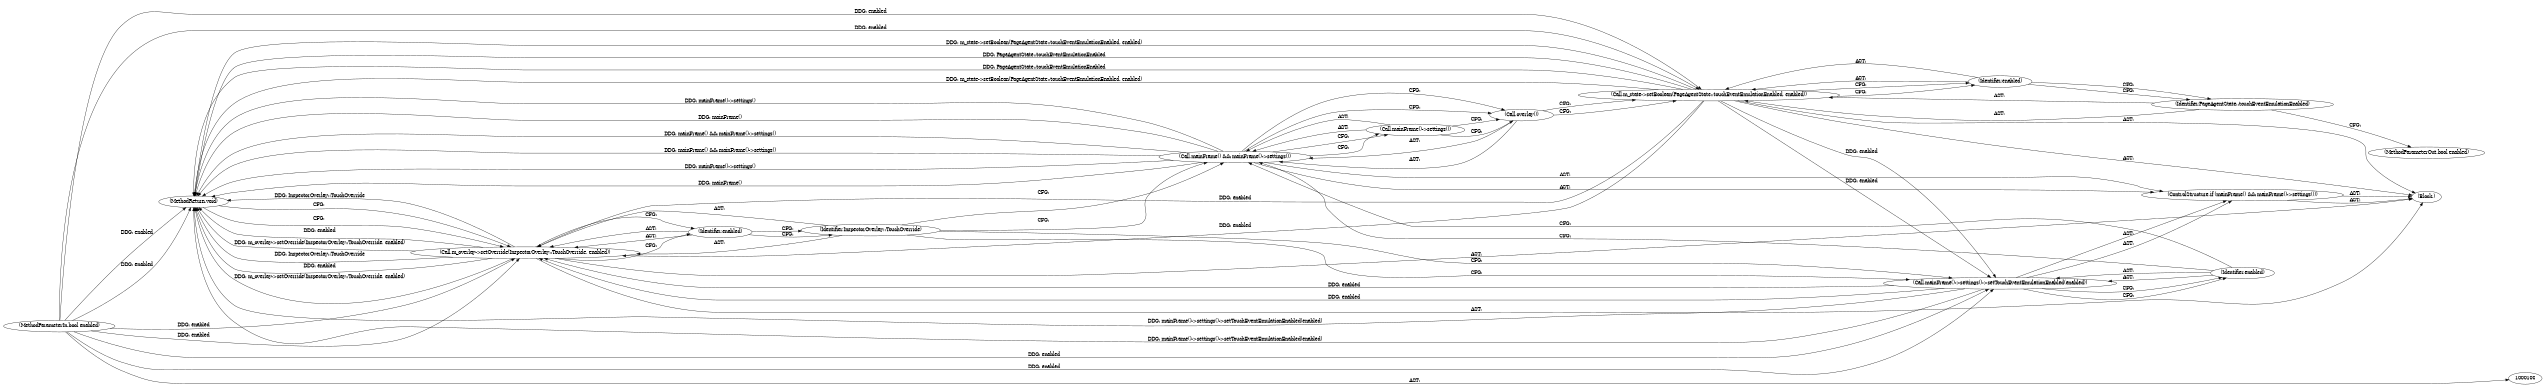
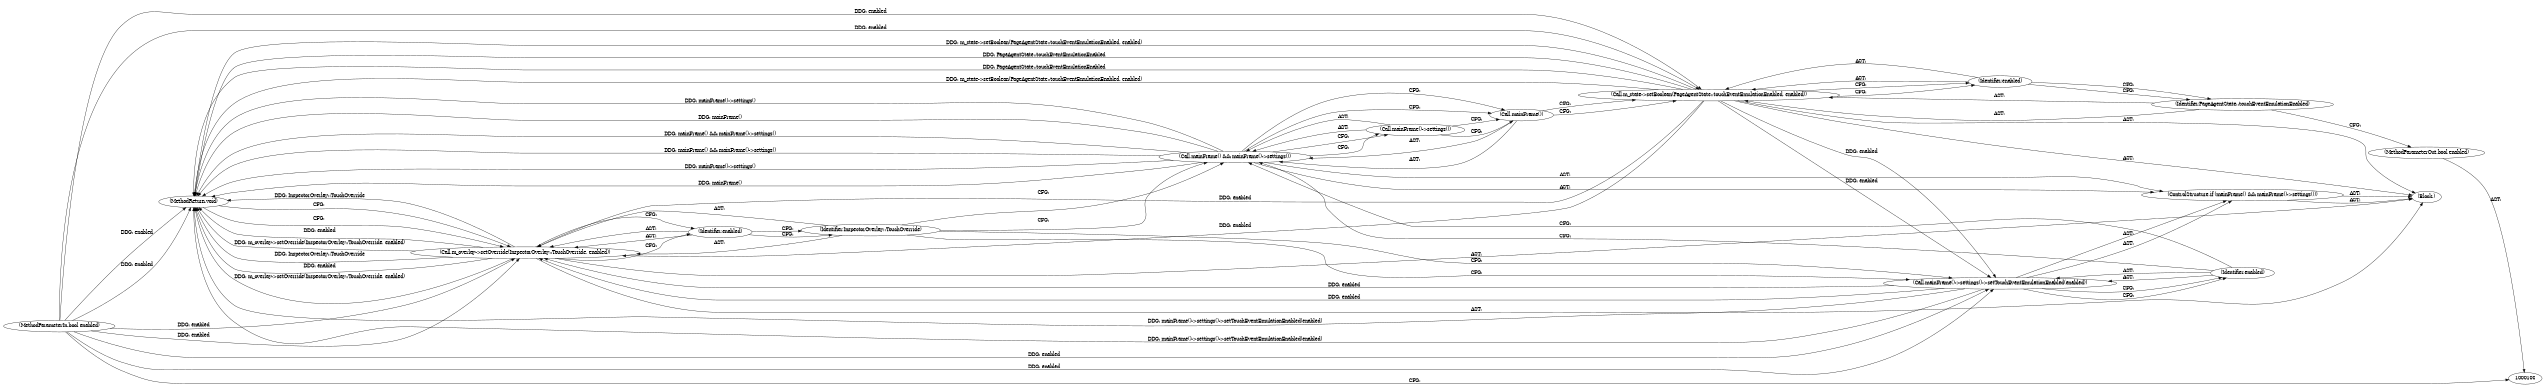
(1522, 115) -> (1522, 115)
none -> (2506, 252)
(1415, 381) -> (1415, 381)
